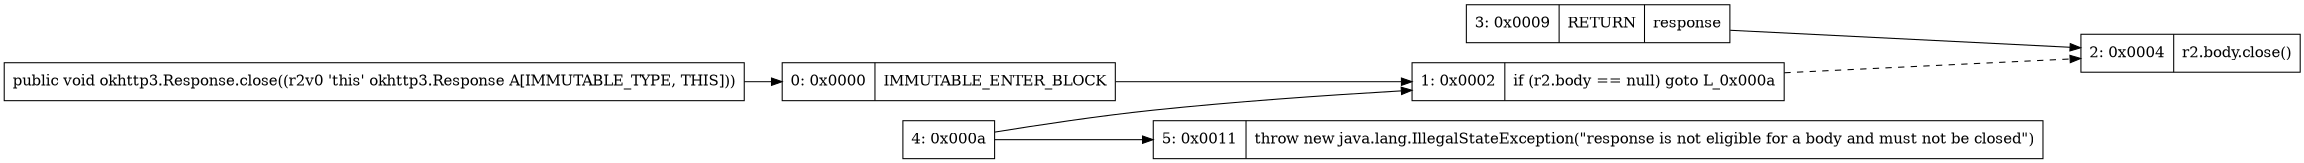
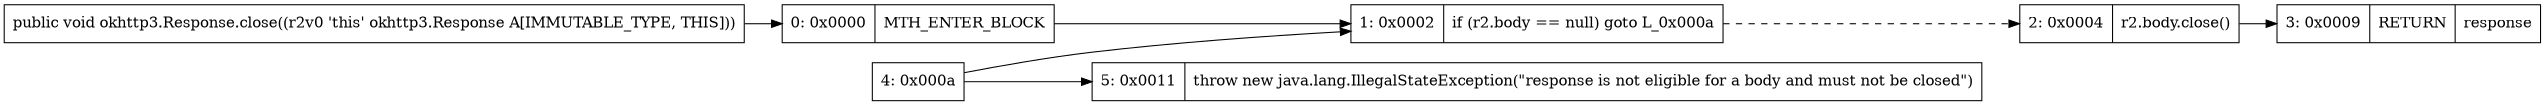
(1900, 39) -> (2253, 24)
(995, 81) -> (965, 23)
